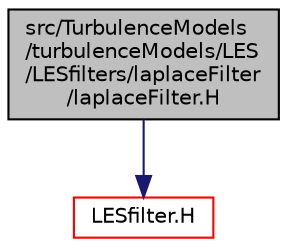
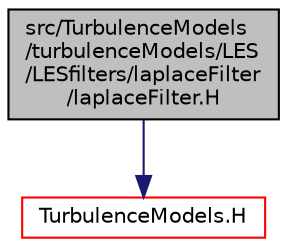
(144, 218) -> (144, 218)
